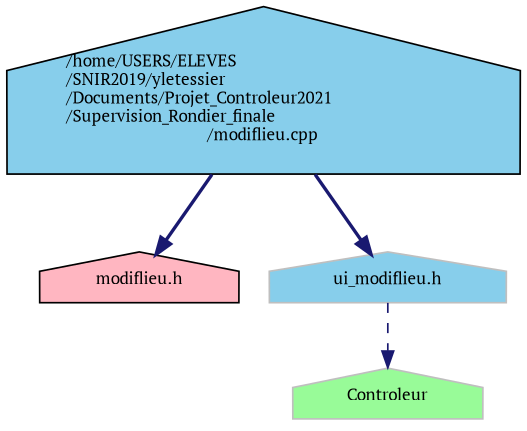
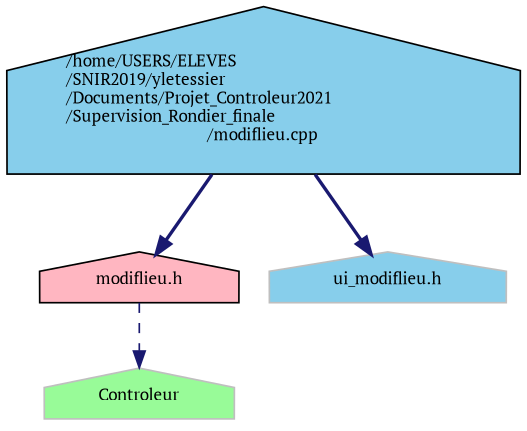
(388, 327) -> (139, 327)
